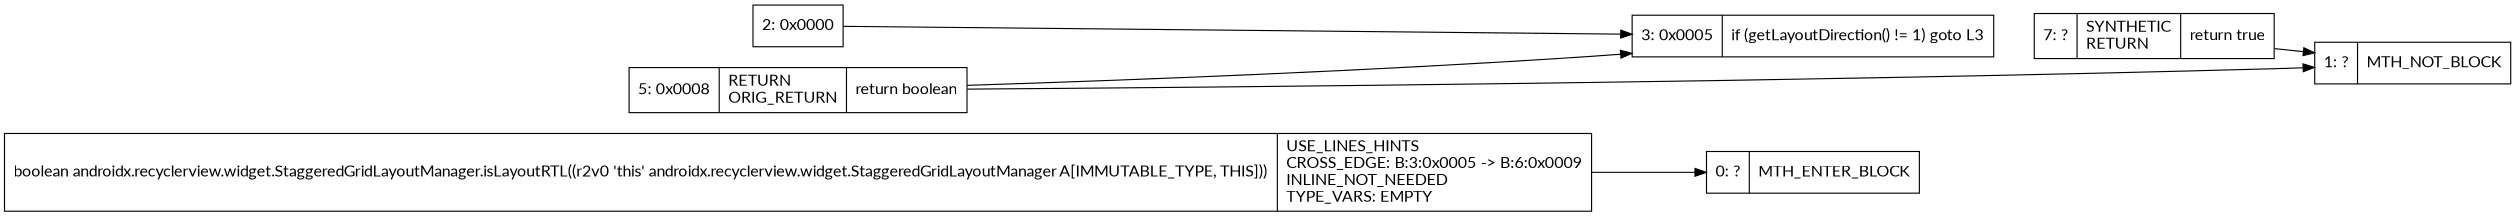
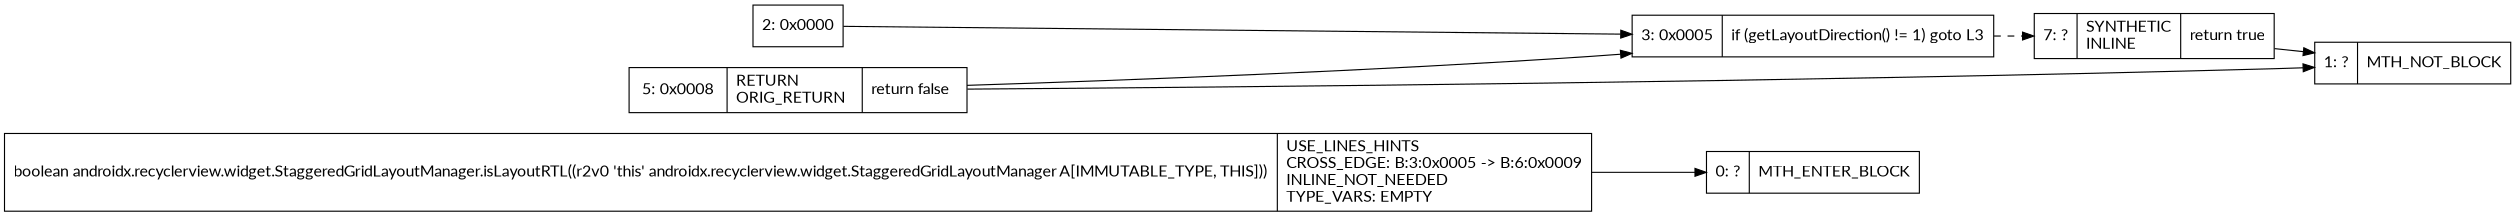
none -> (2008, 36)
(2118, 44) -> (2111, 44)
(907, 90) -> (911, 90)
